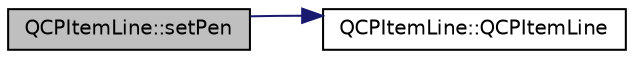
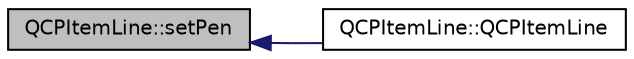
(276, 16) -> (297, 43)
